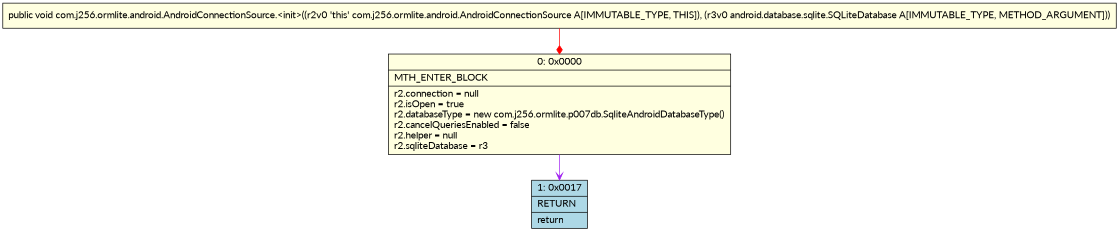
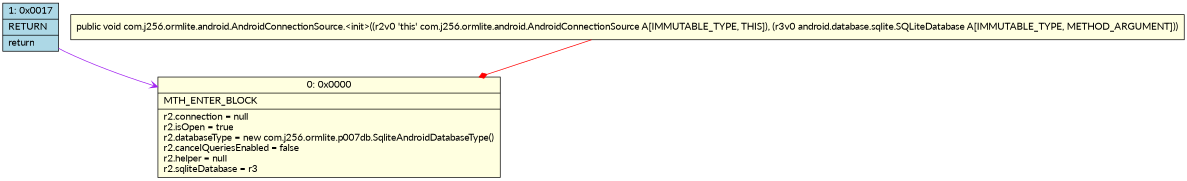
(560, 164) -> (104, 68)
